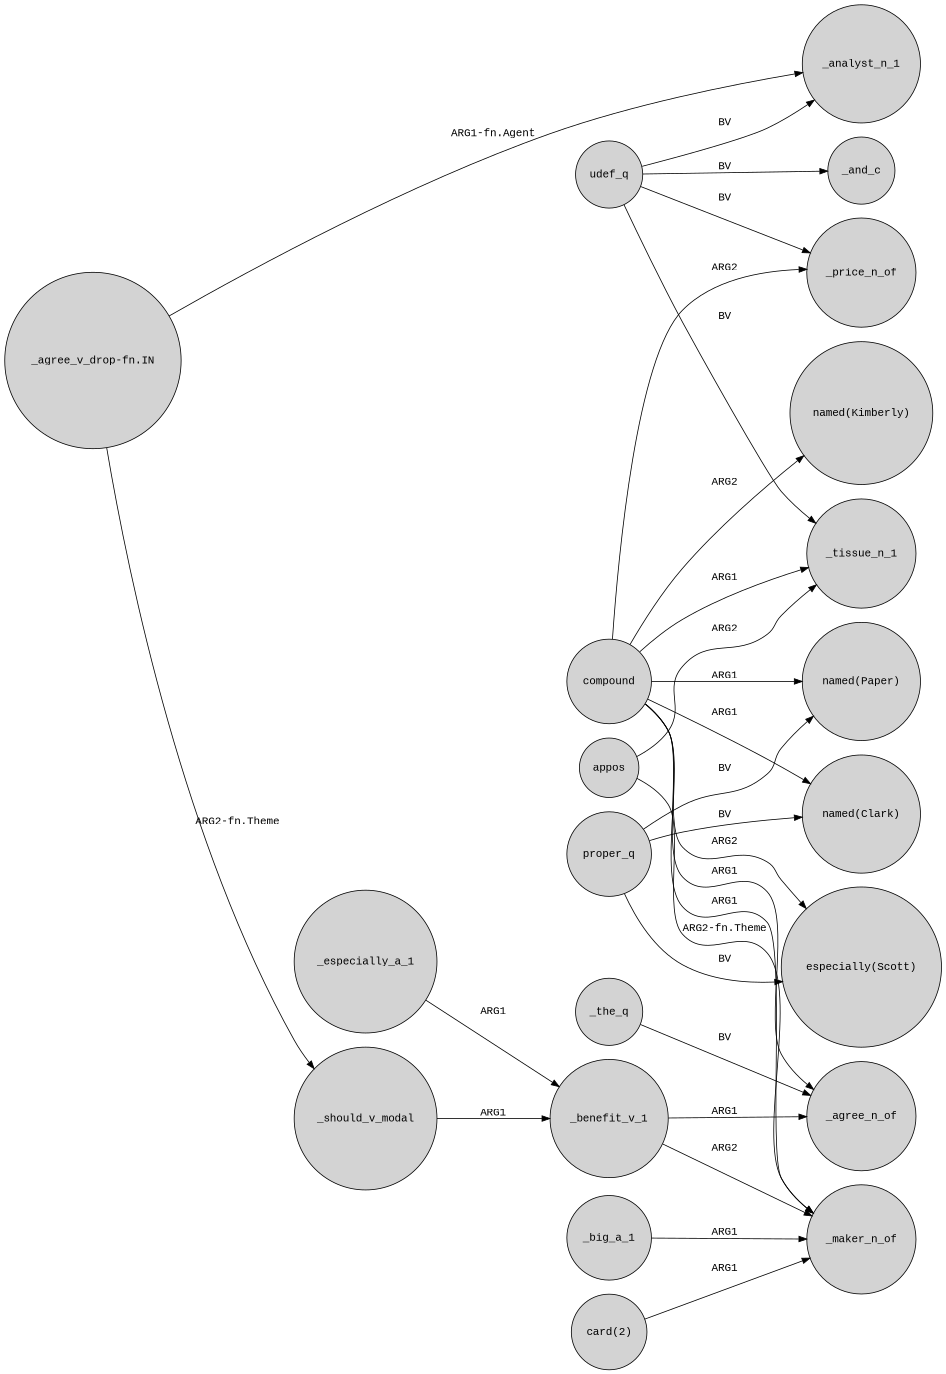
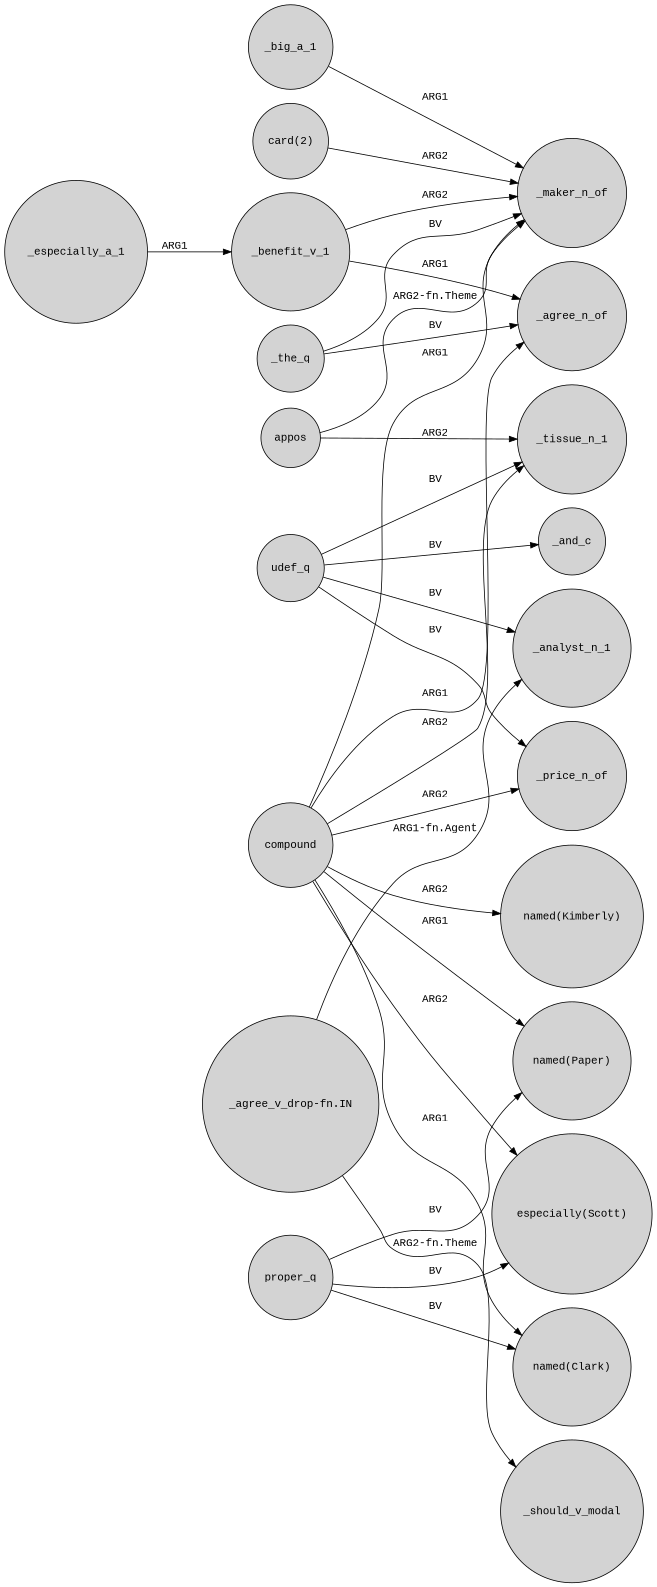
none -> (392, 256)
(725, 577) -> (435, 722)
(489, 1119) -> none
(725, 1268) -> (435, 156)
